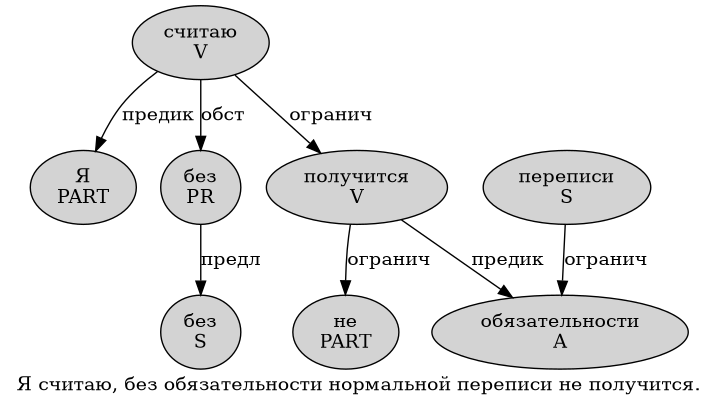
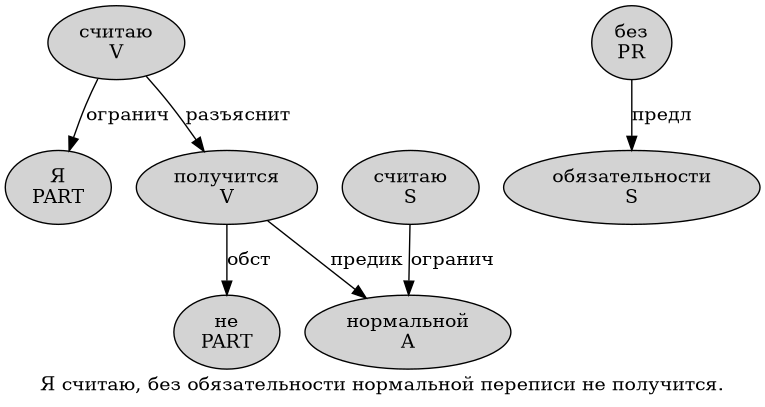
(201, 108) -> none
(159, 115) -> (128, 115)
(331, 115) -> (238, 115)
(567, 187) -> (411, 187)
(389, 260) -> (249, 260)
(201, 332) -> (632, 187)
(560, 332) -> (408, 332)
